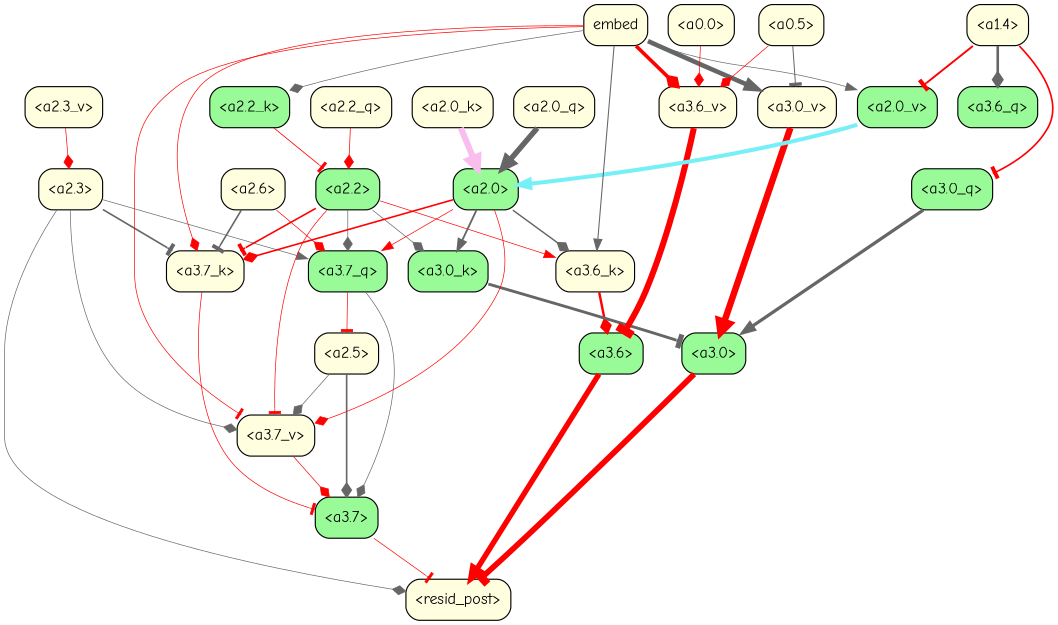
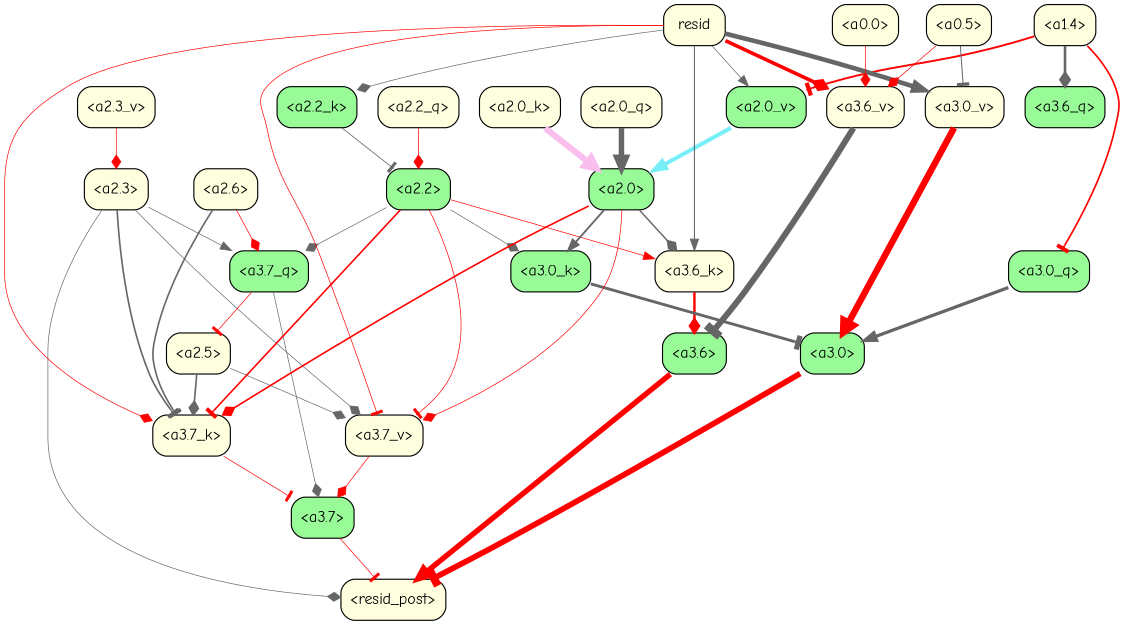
(616, 25) -> (694, 25)
(297, 146) -> (366, 147)
(422, 227) -> none
(667, 230) -> (788, 230)
(347, 429) -> (196, 388)
